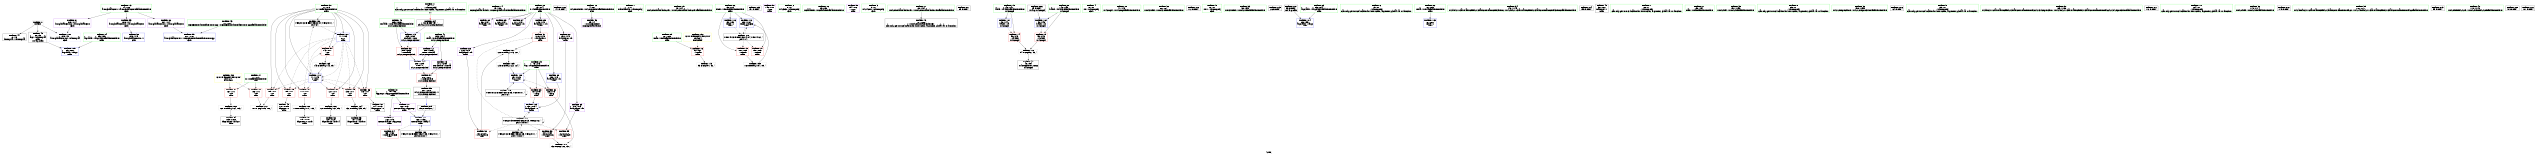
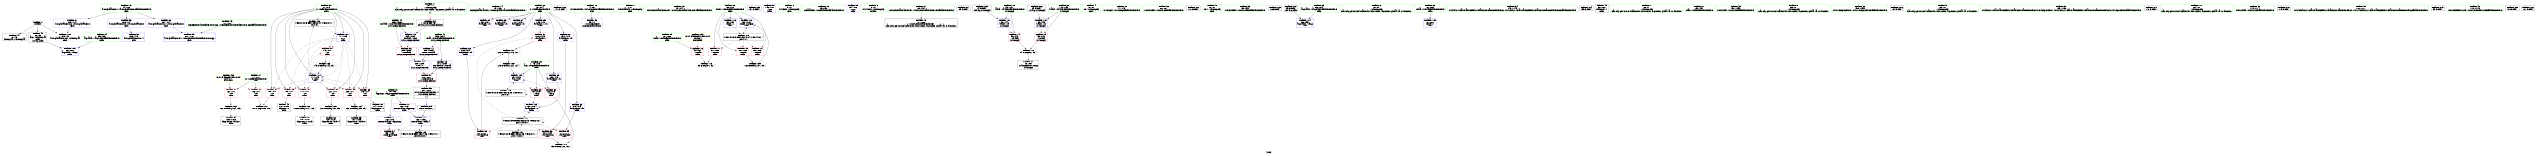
none -> (982, 8)
(873, 11) -> (873, 11)
none -> (715, 52)
